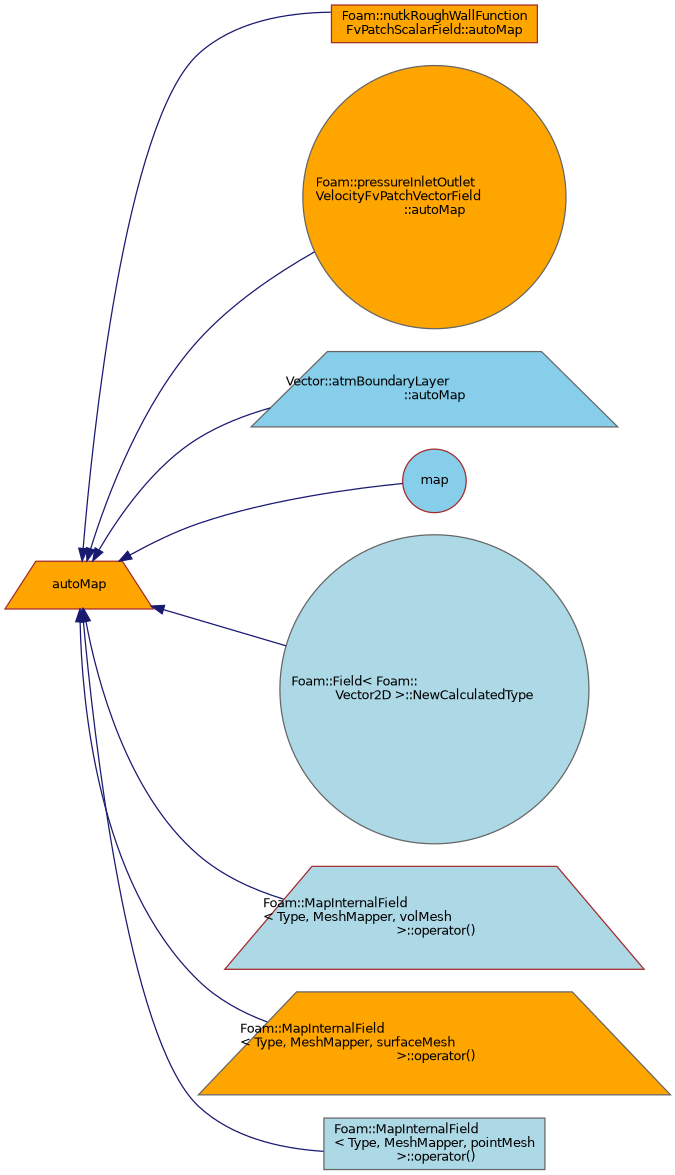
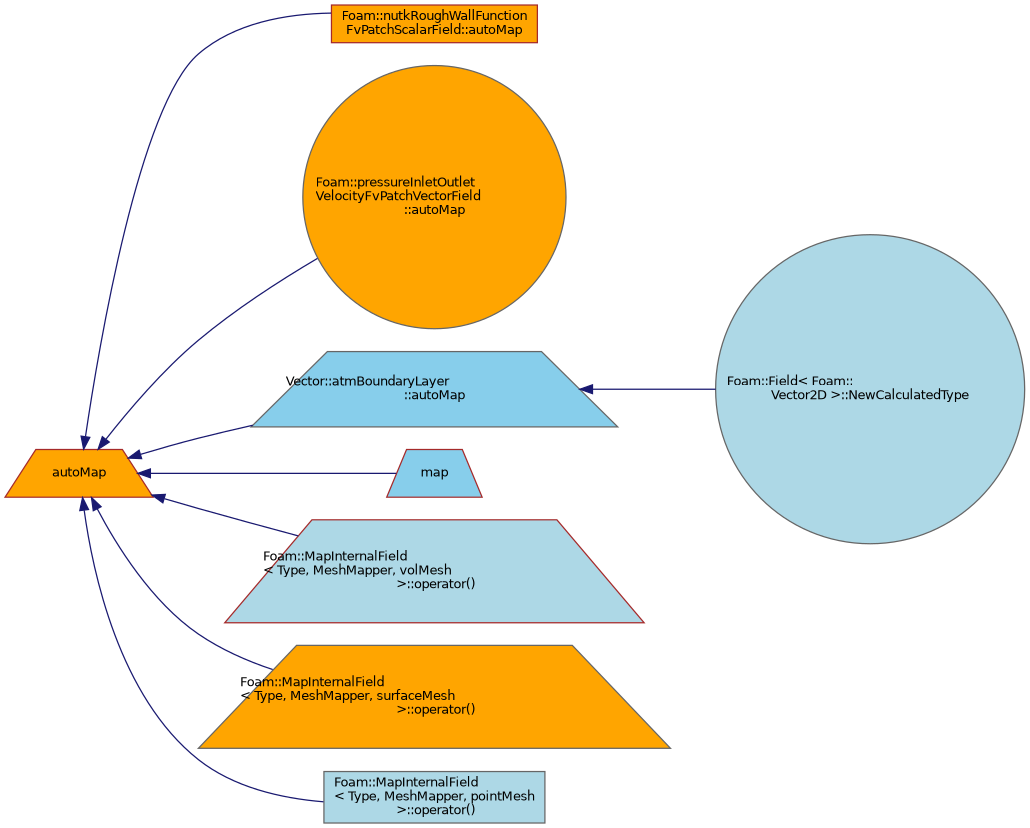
(434, 481) -> (434, 473)
(225, 628) -> (654, 389)
